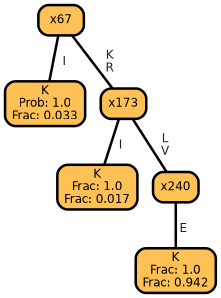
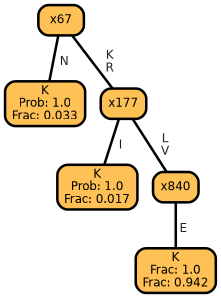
(63, 62) -> (63, 62)
(124, 104) -> (124, 104)
(97, 187) -> (97, 187)
(176, 187) -> (176, 187)
